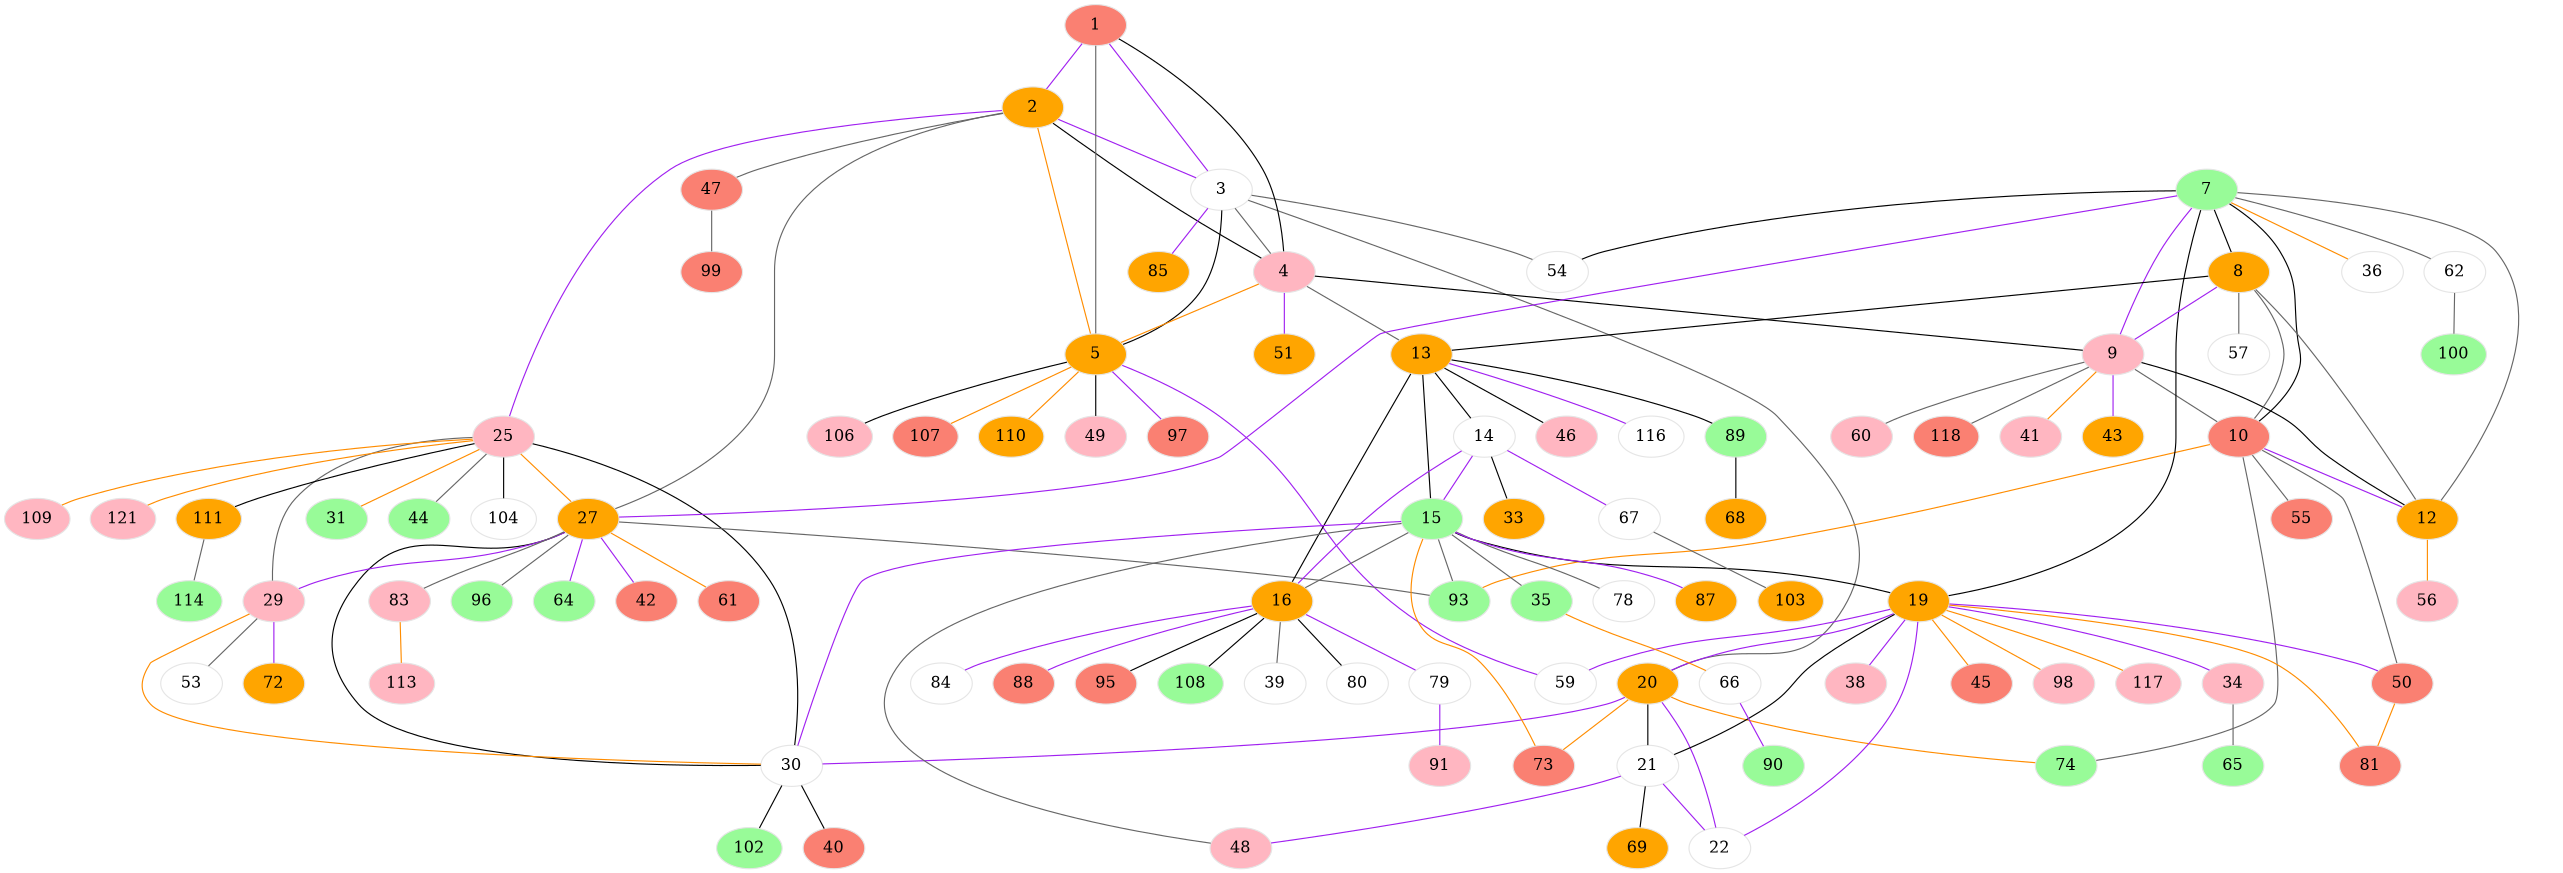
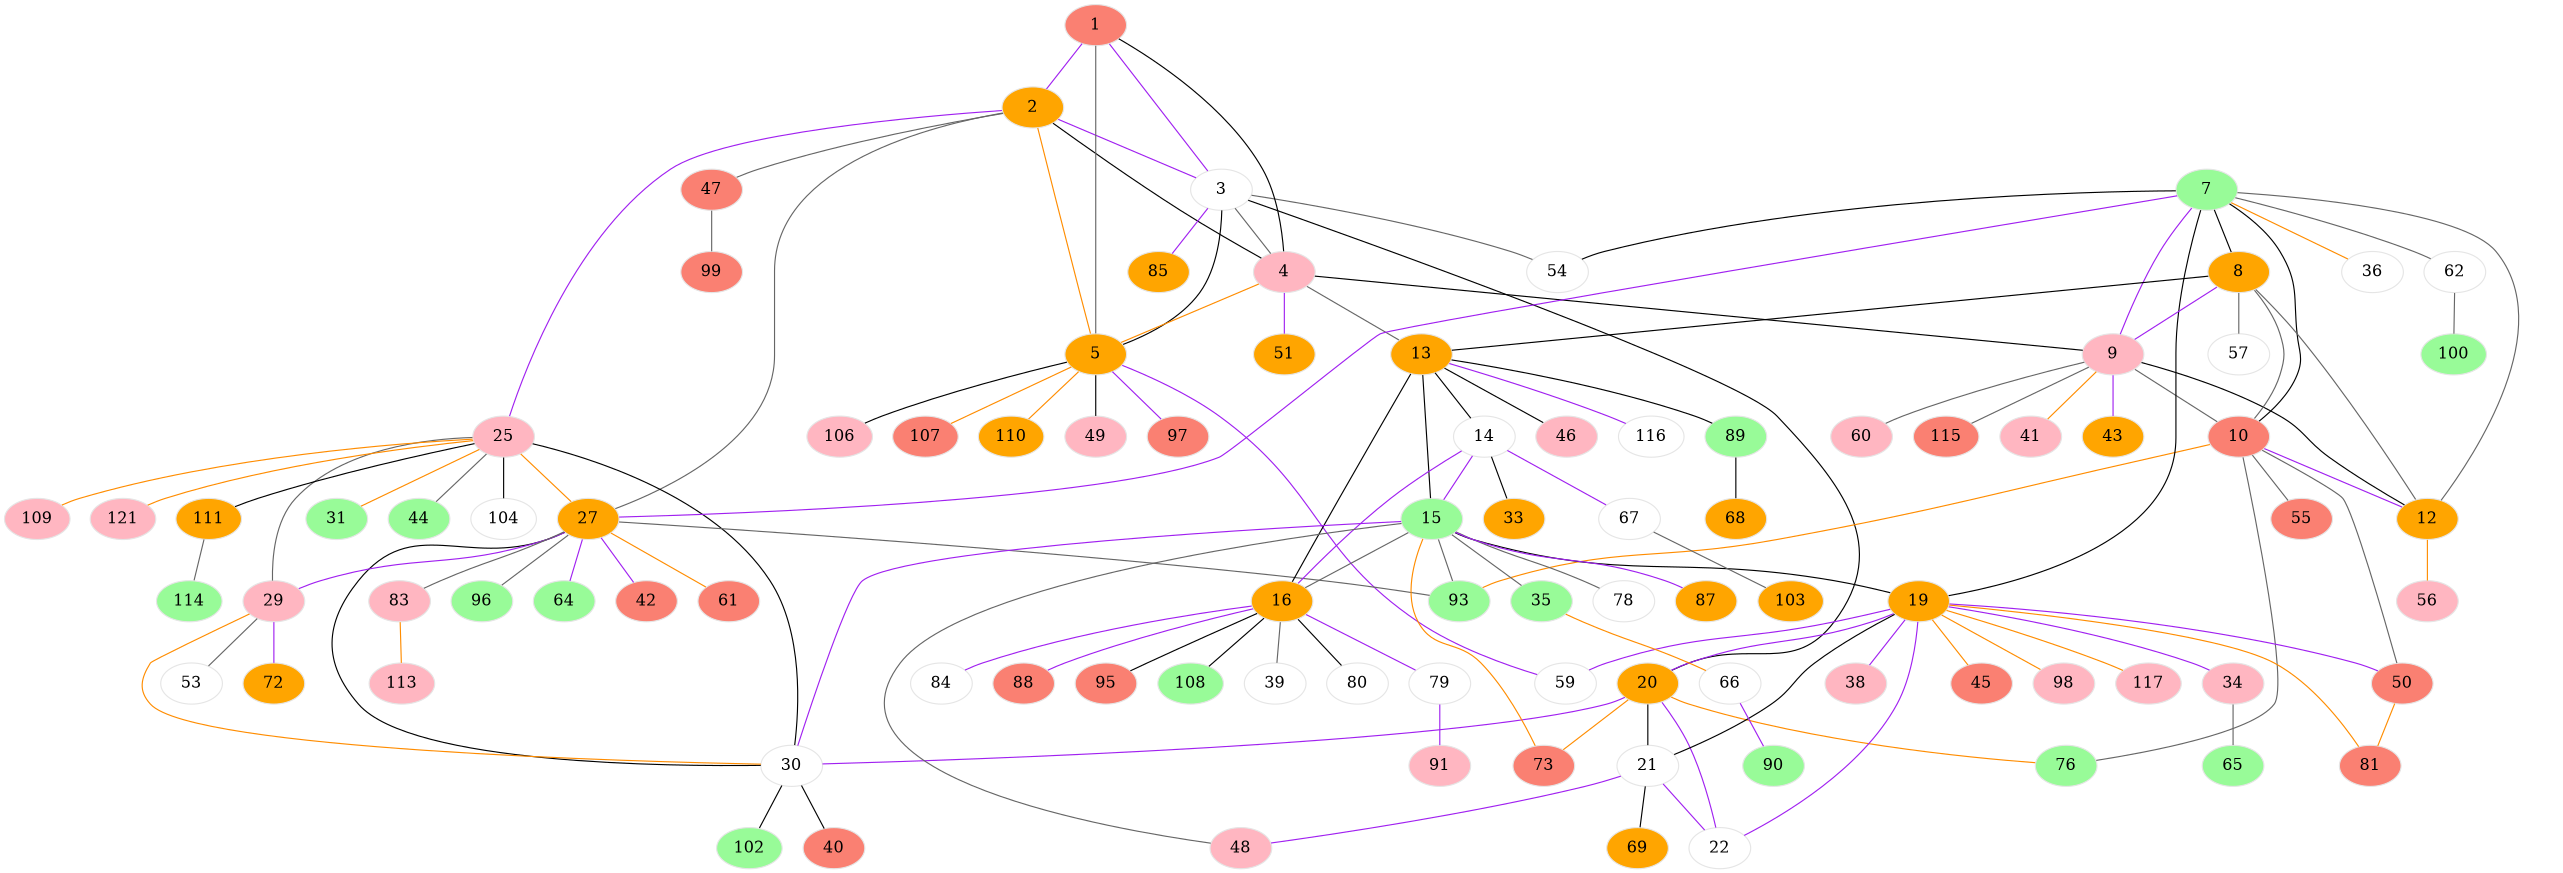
(1708, 377) -> (1708, 377)
(1946, 437) -> (1946, 437)
(2066, 766) -> (2066, 766)
